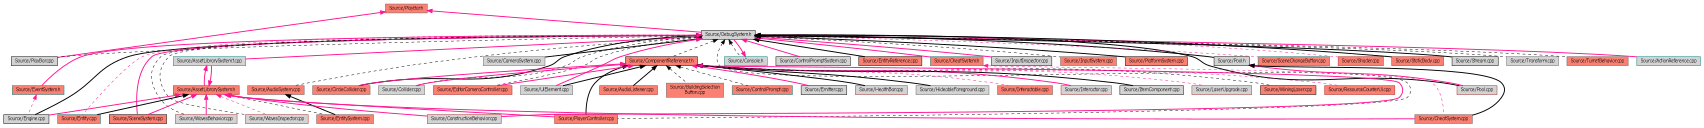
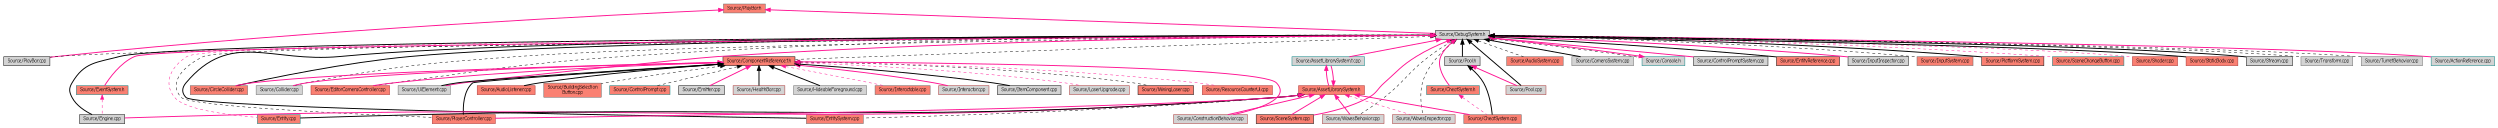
(1598, 61) -> (2392, 61)
(324, 110) -> (438, 50)
